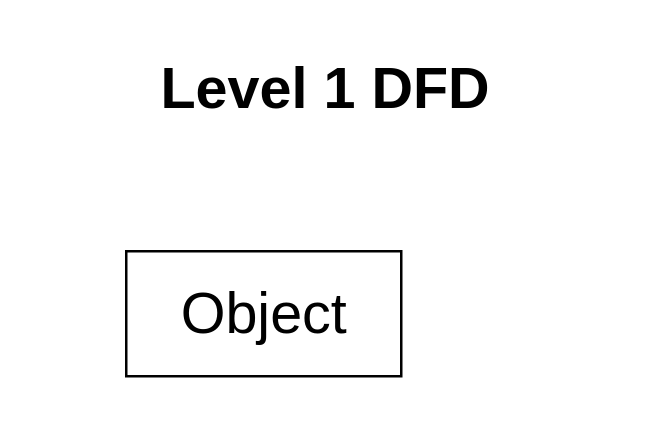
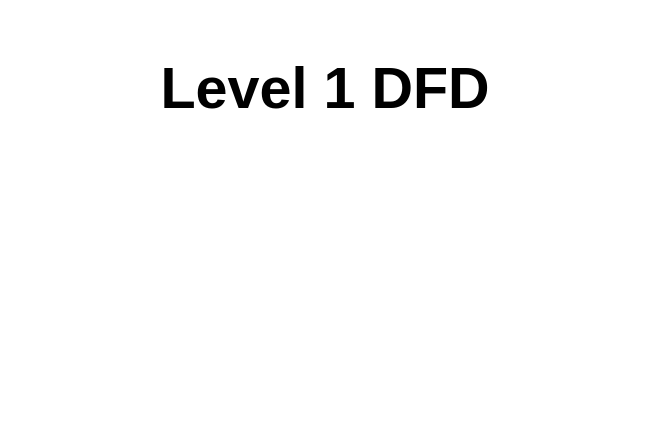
(264, 314) -> none
